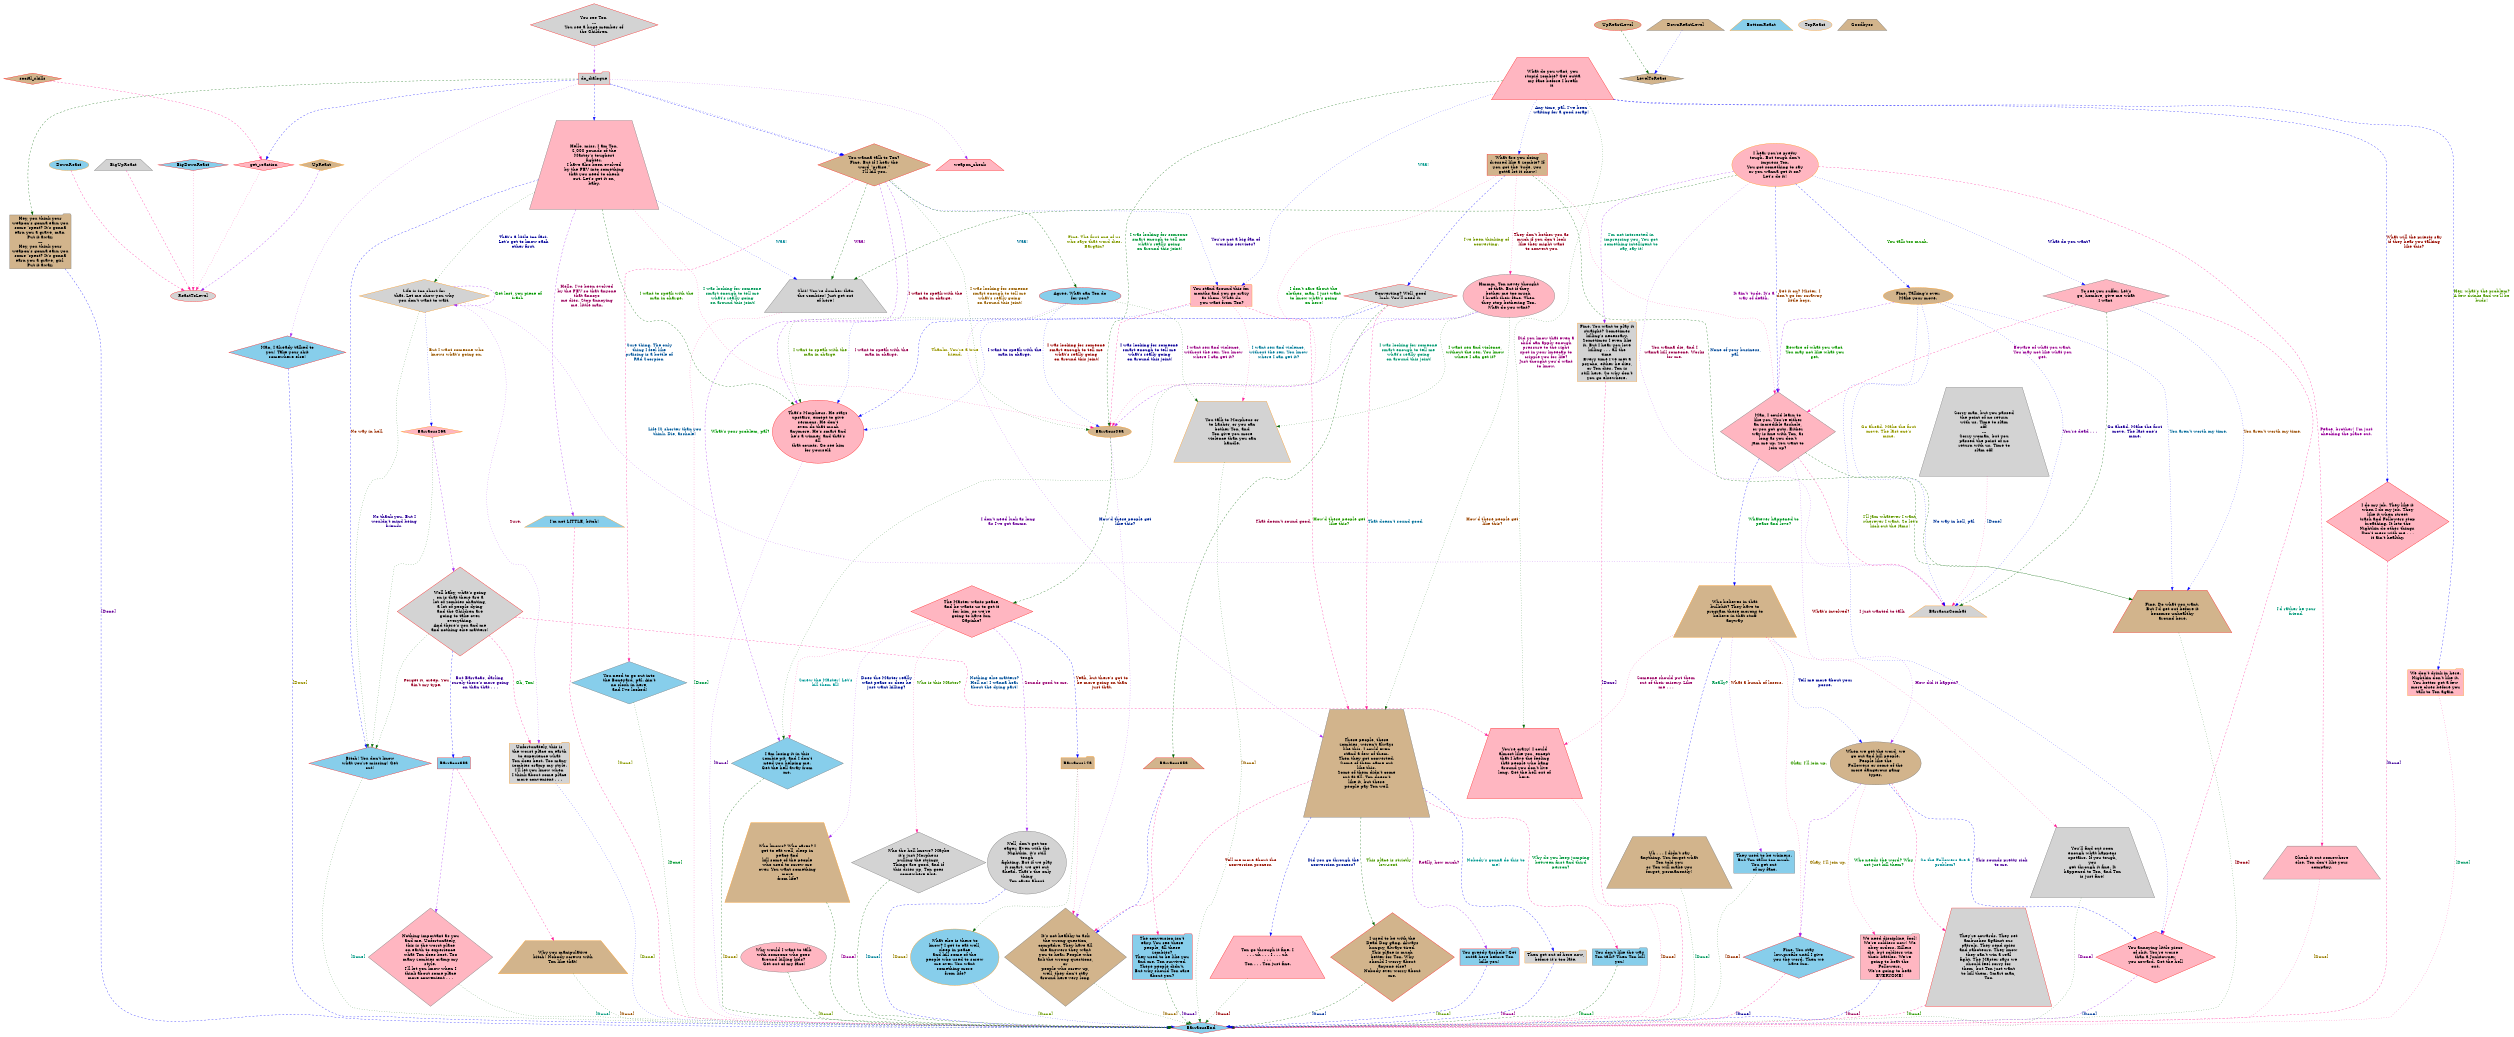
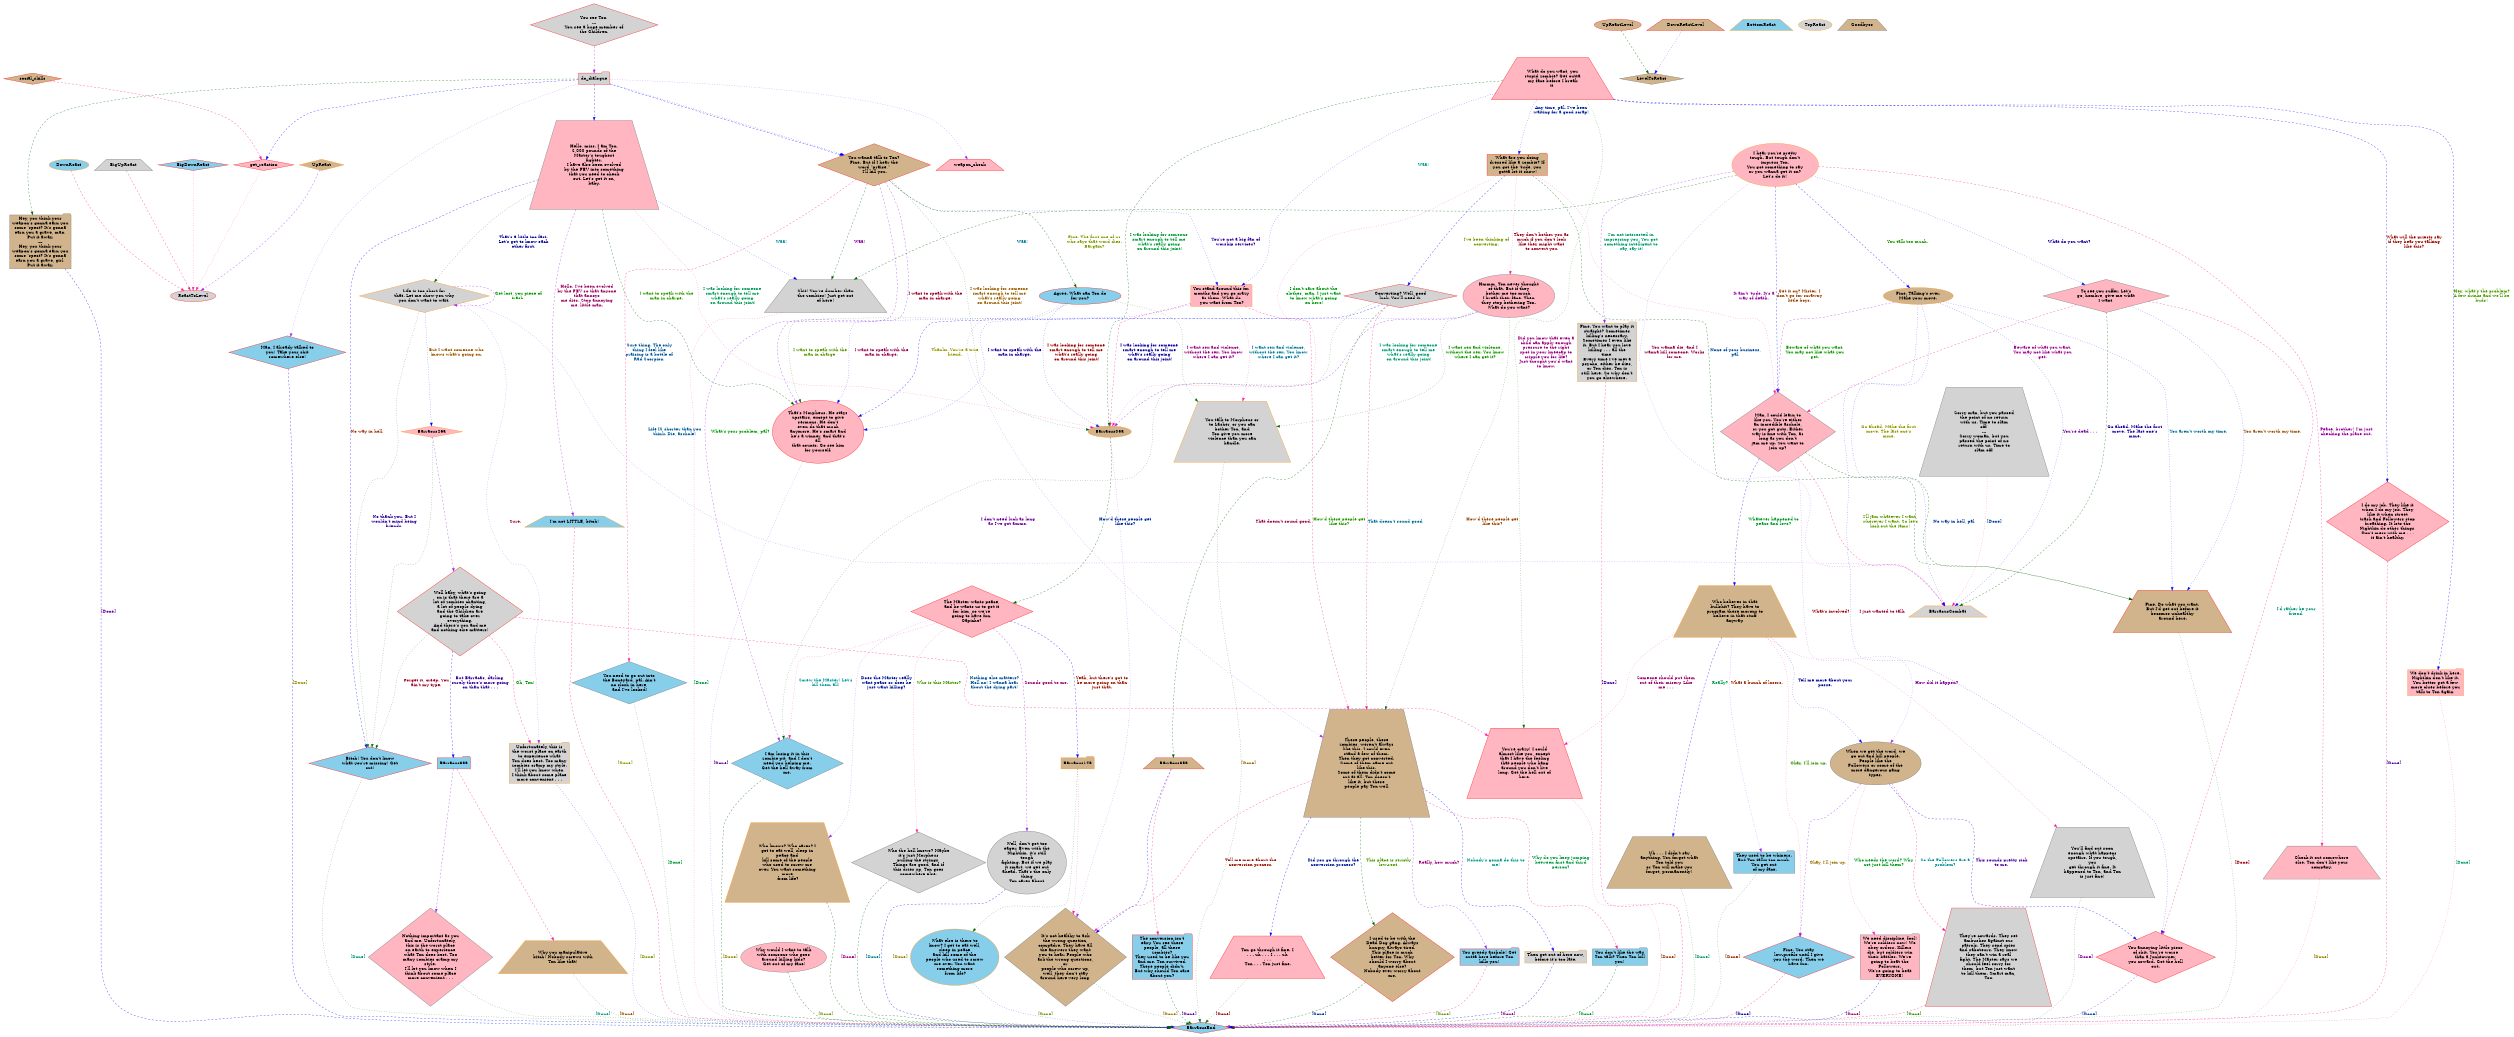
(1686, 25) -> (1686, 25)
(1369, 1019) -> (1369, 1019)
